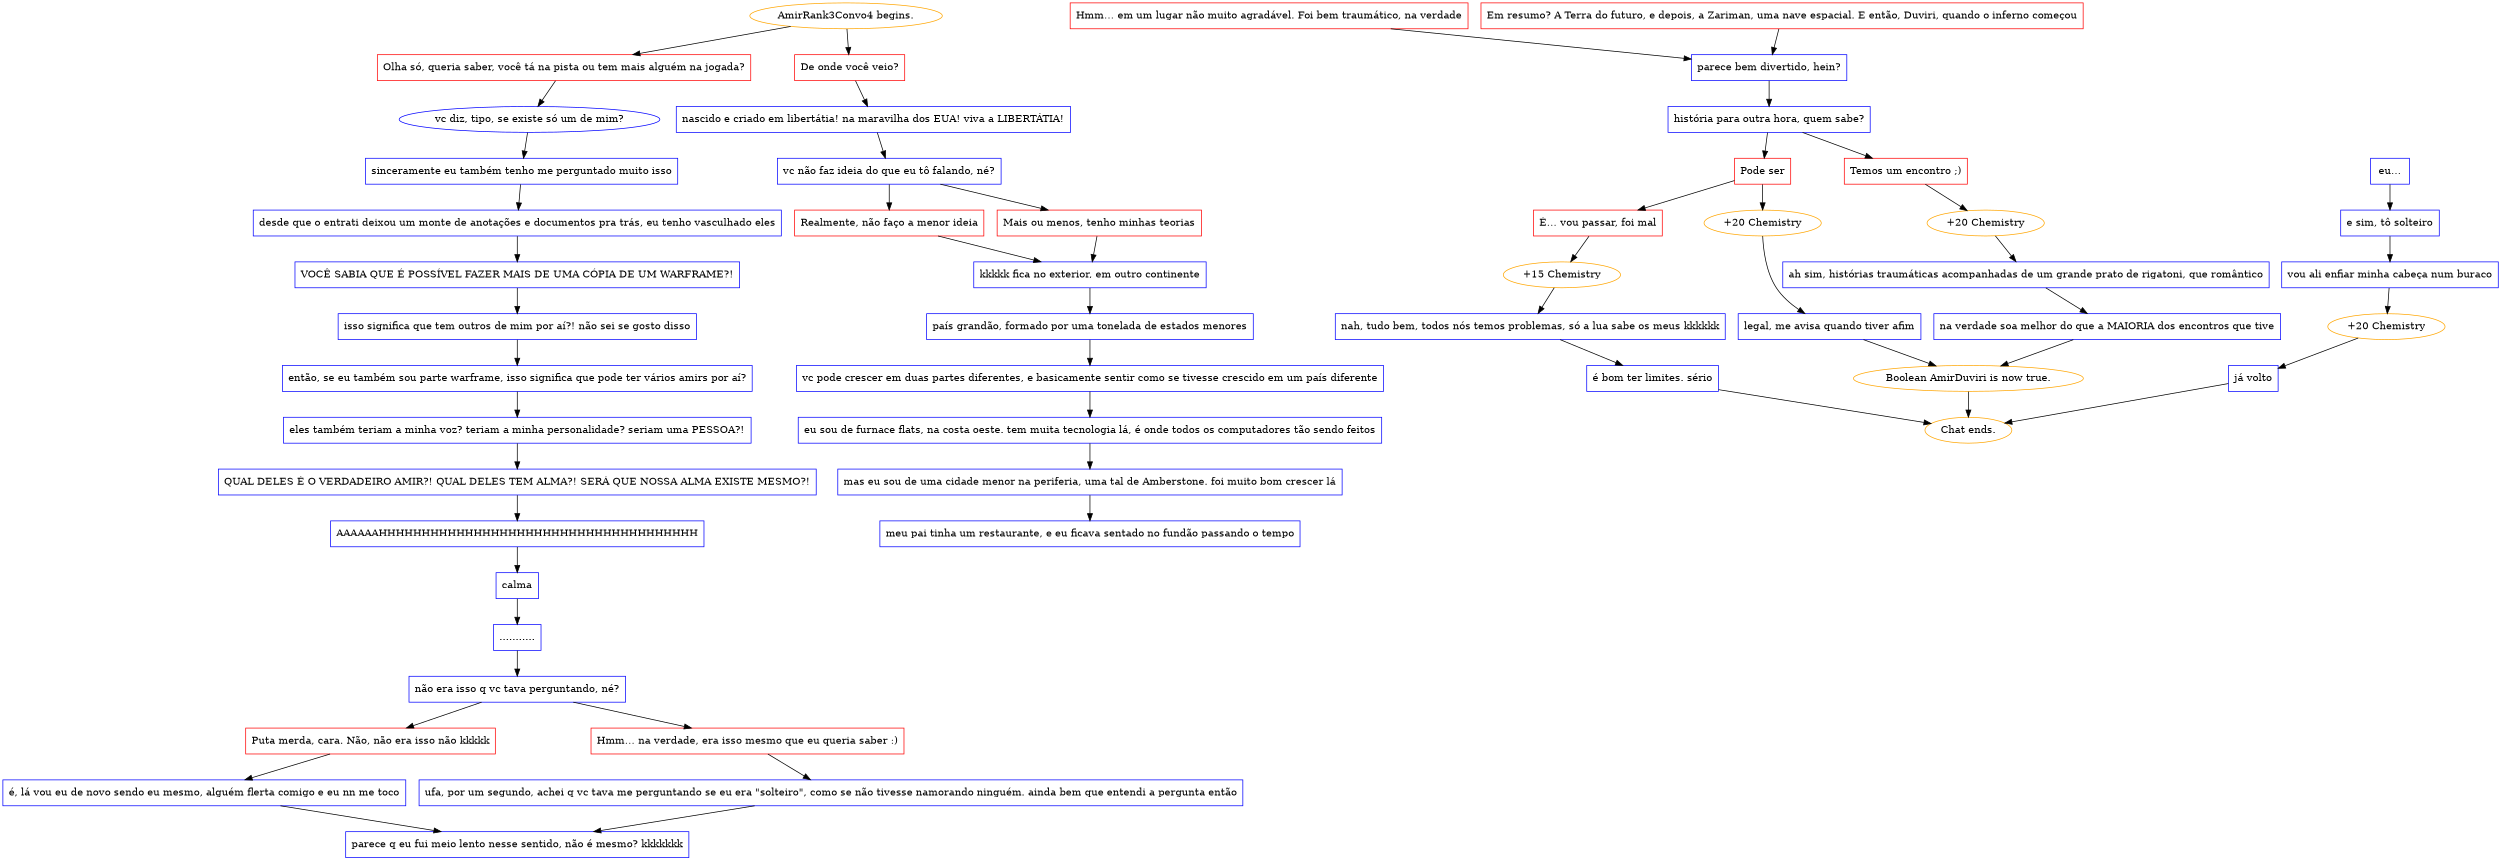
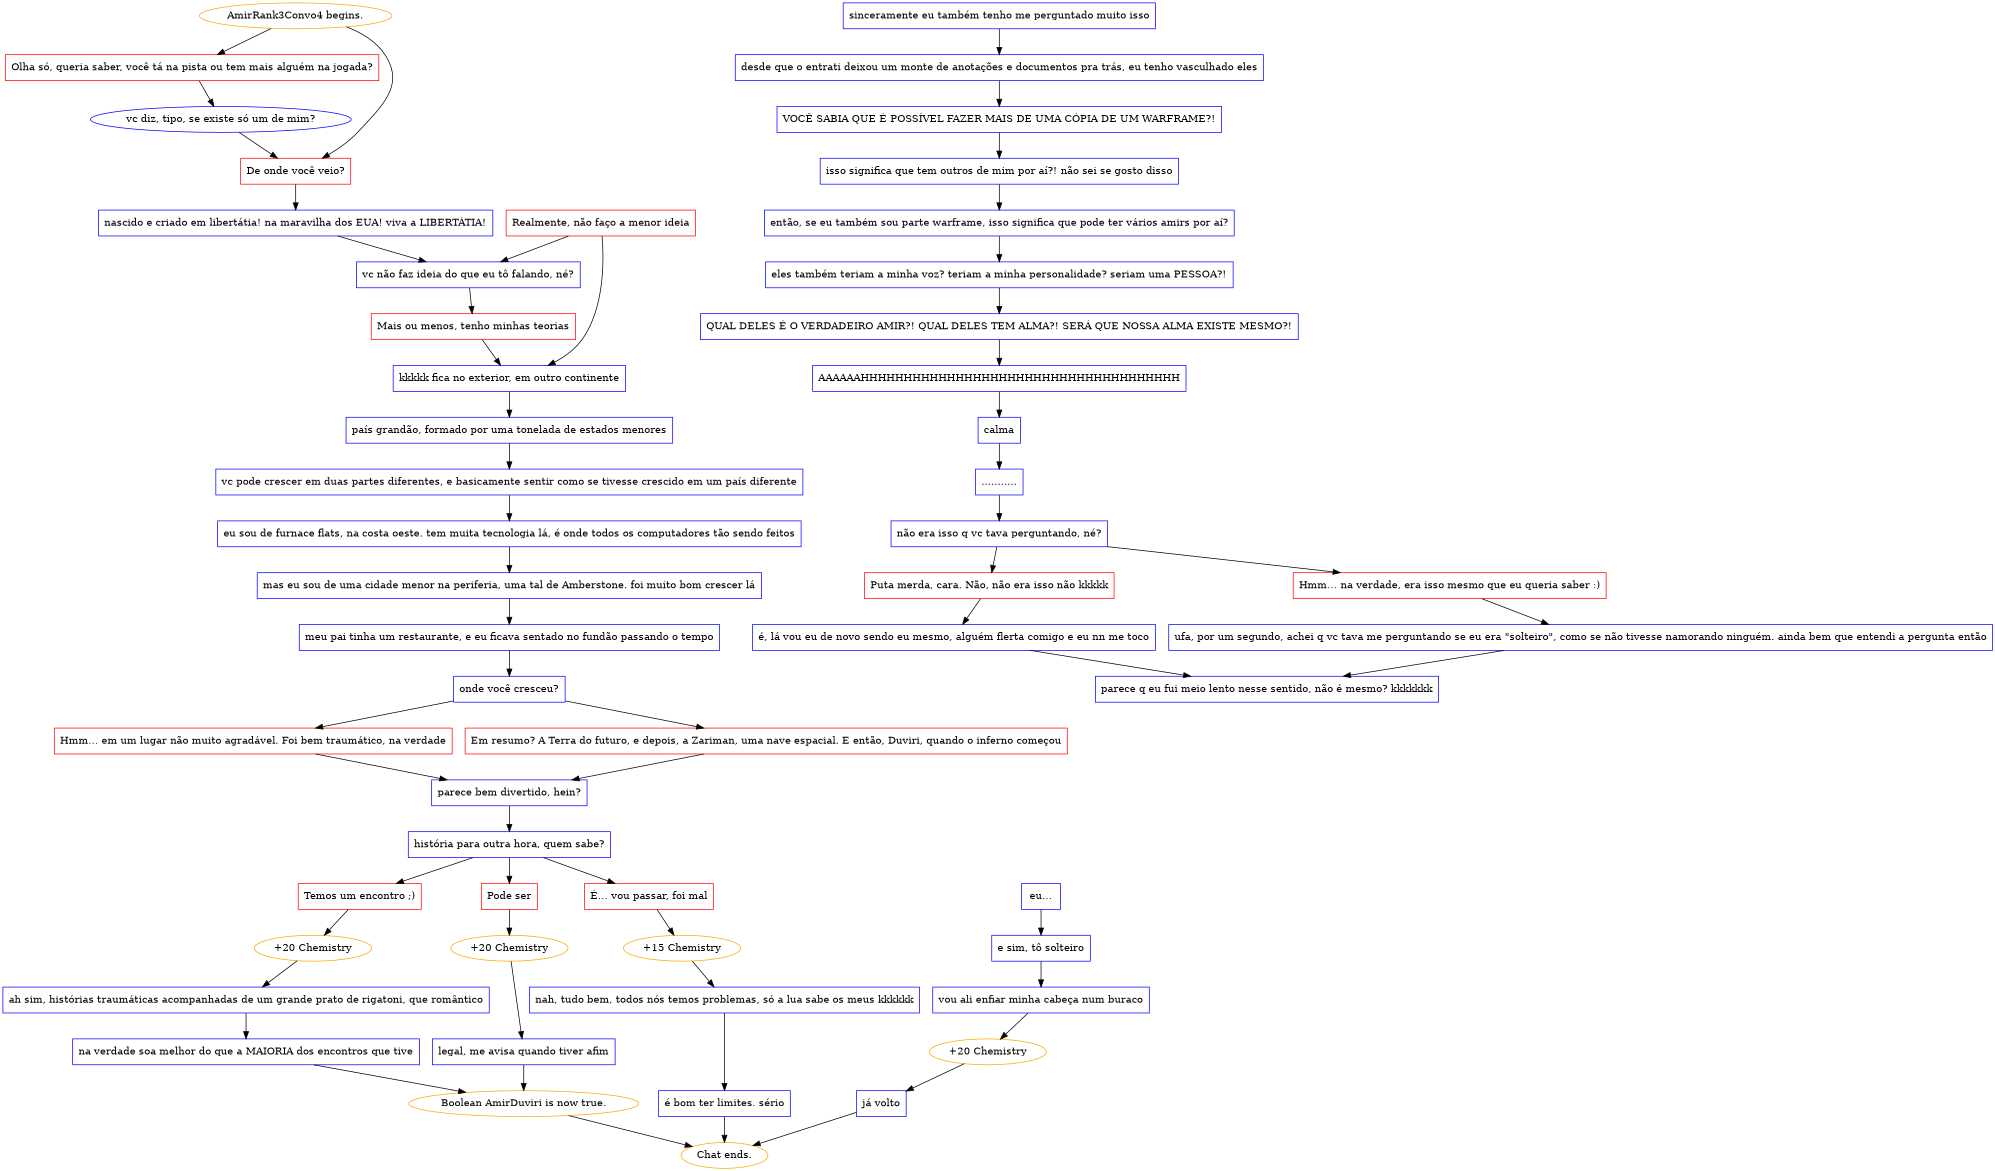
(526, 142) -> (255, 143)
(889, 194) -> (538, 248)
(1690, 194) -> (576, 869)
none -> (509, 689)
